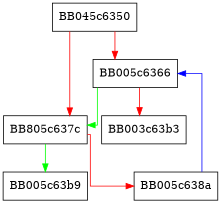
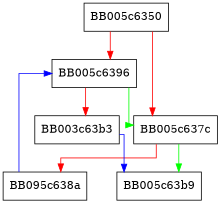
(95, 17) -> (126, 17)
(135, 74) -> (94, 74)
(45, 130) -> (176, 130)
none -> (124, 147)
(176, 186) -> (45, 186)
